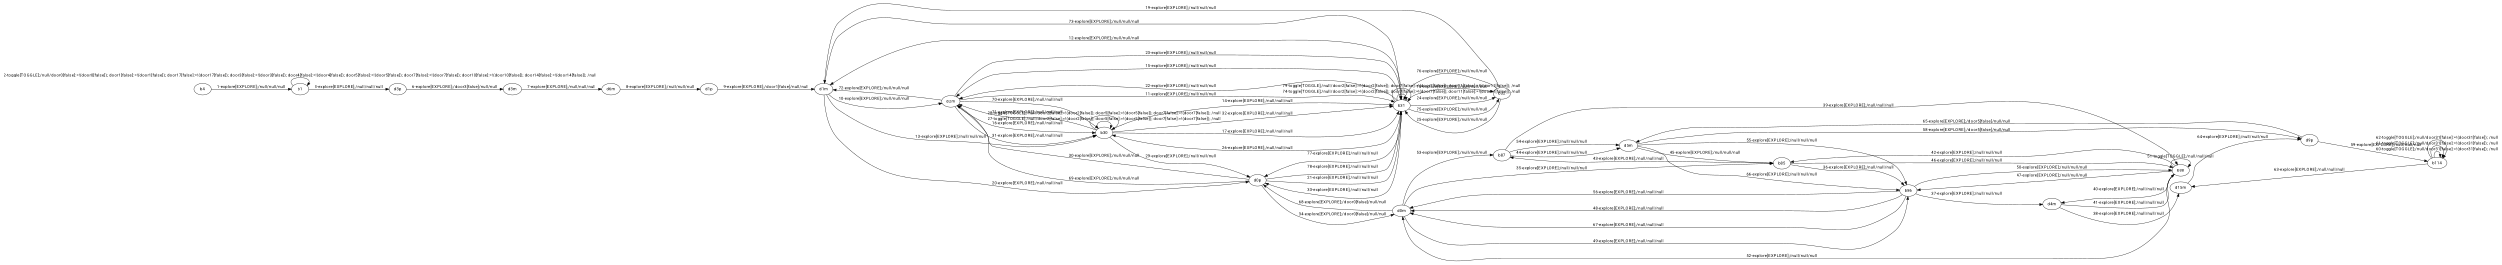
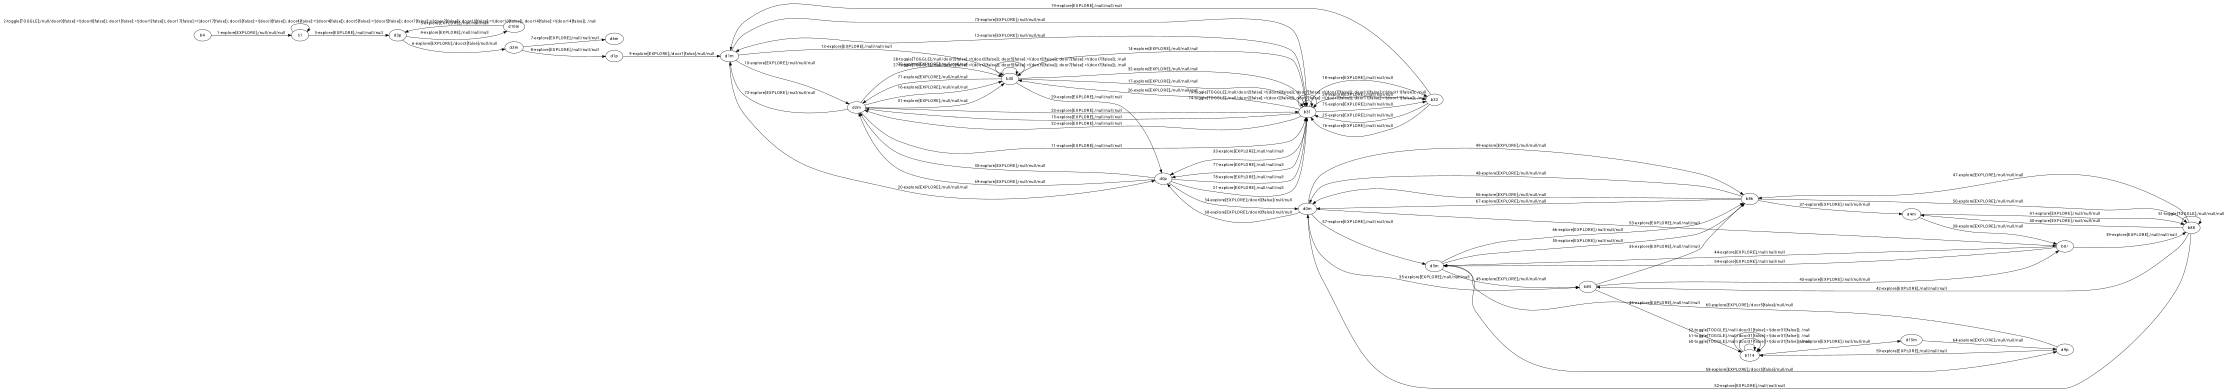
none -> (514, 27)
(659, 89) -> (562, 56)
(1980, 163) -> (1667, 320)
(2123, 224) -> (1986, 233)
none -> (1364, 245)
